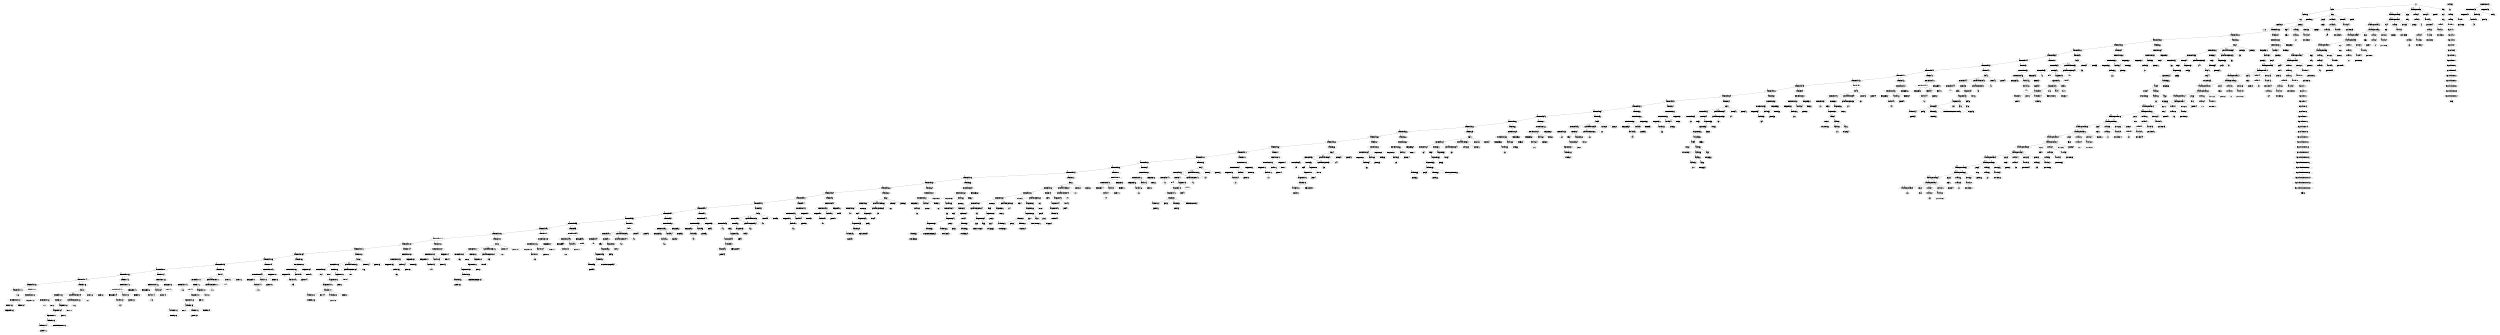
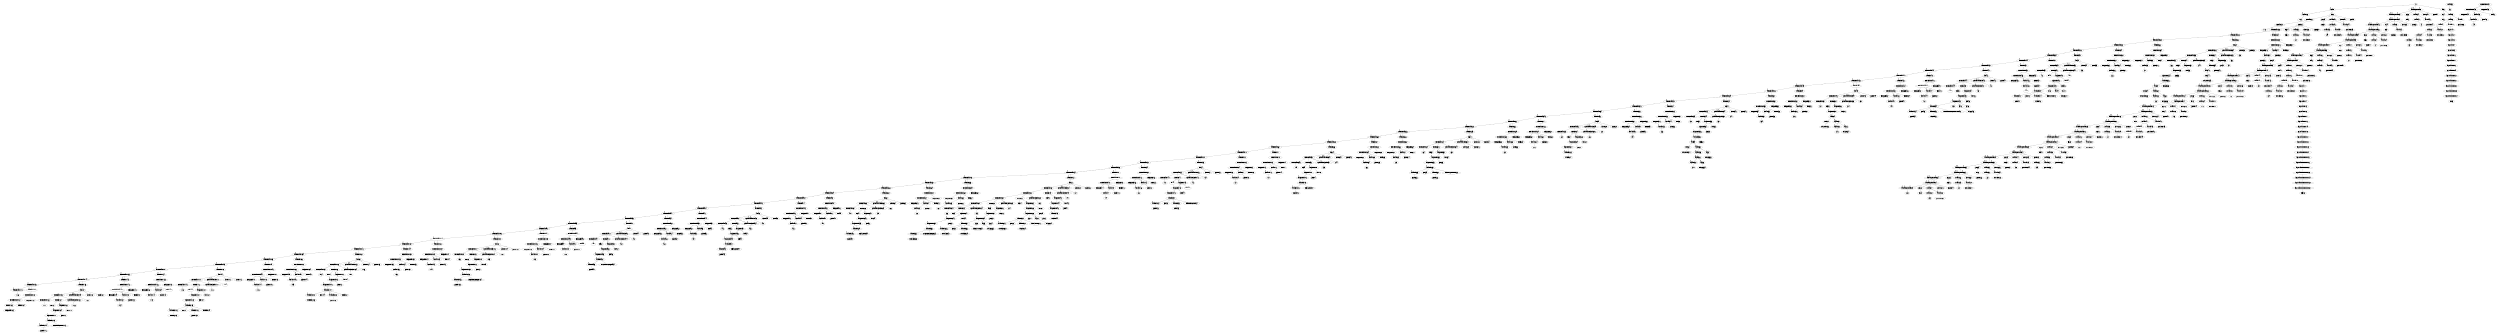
(1929, 91) -> (1929, 91)
